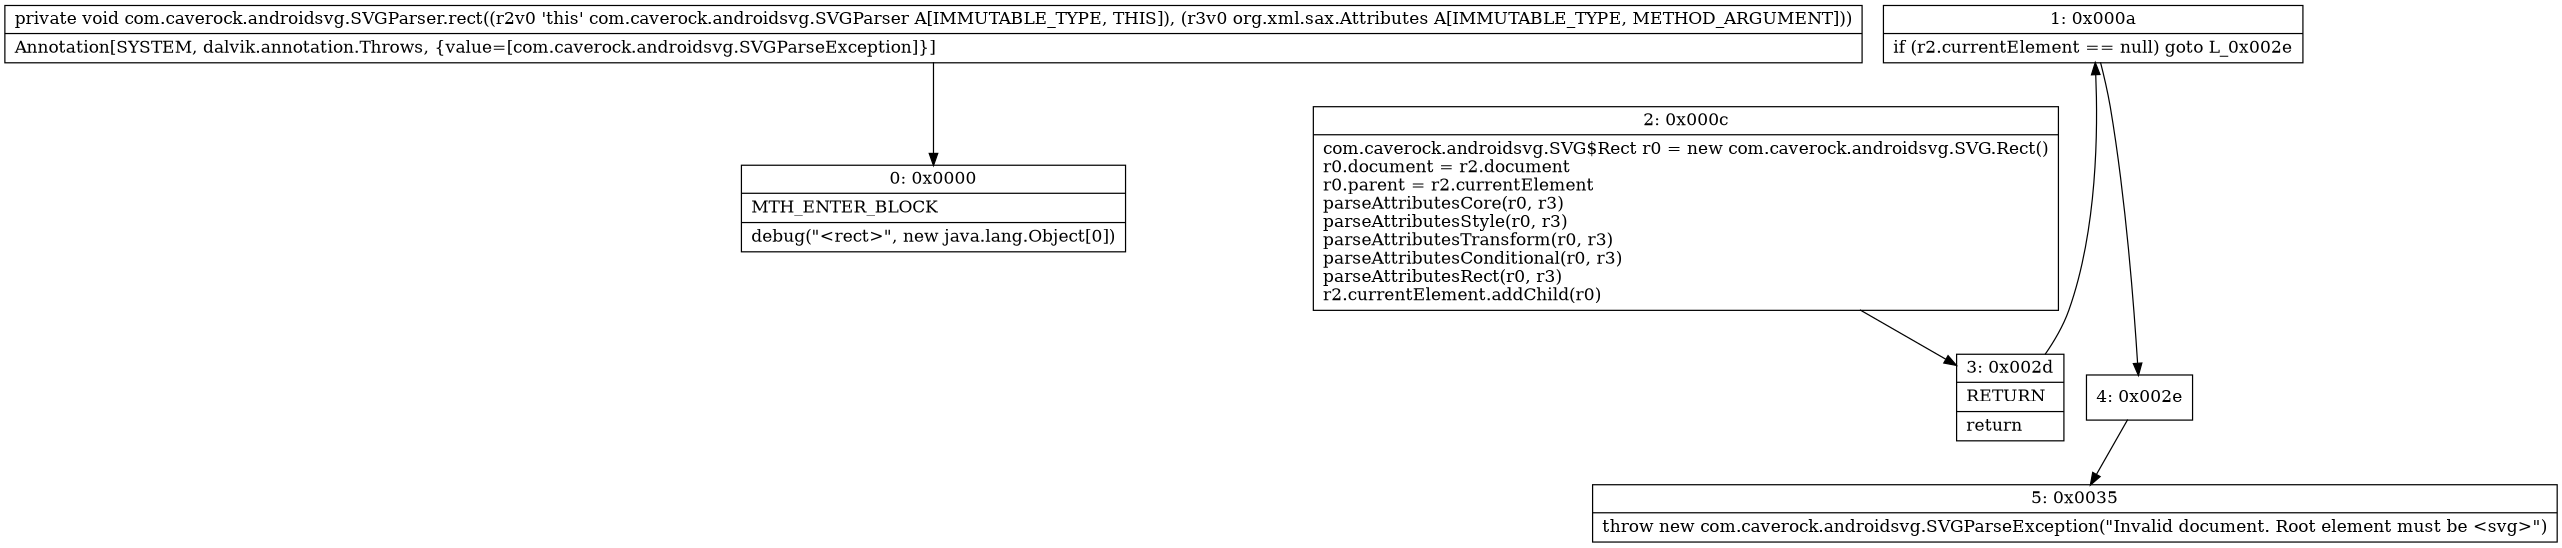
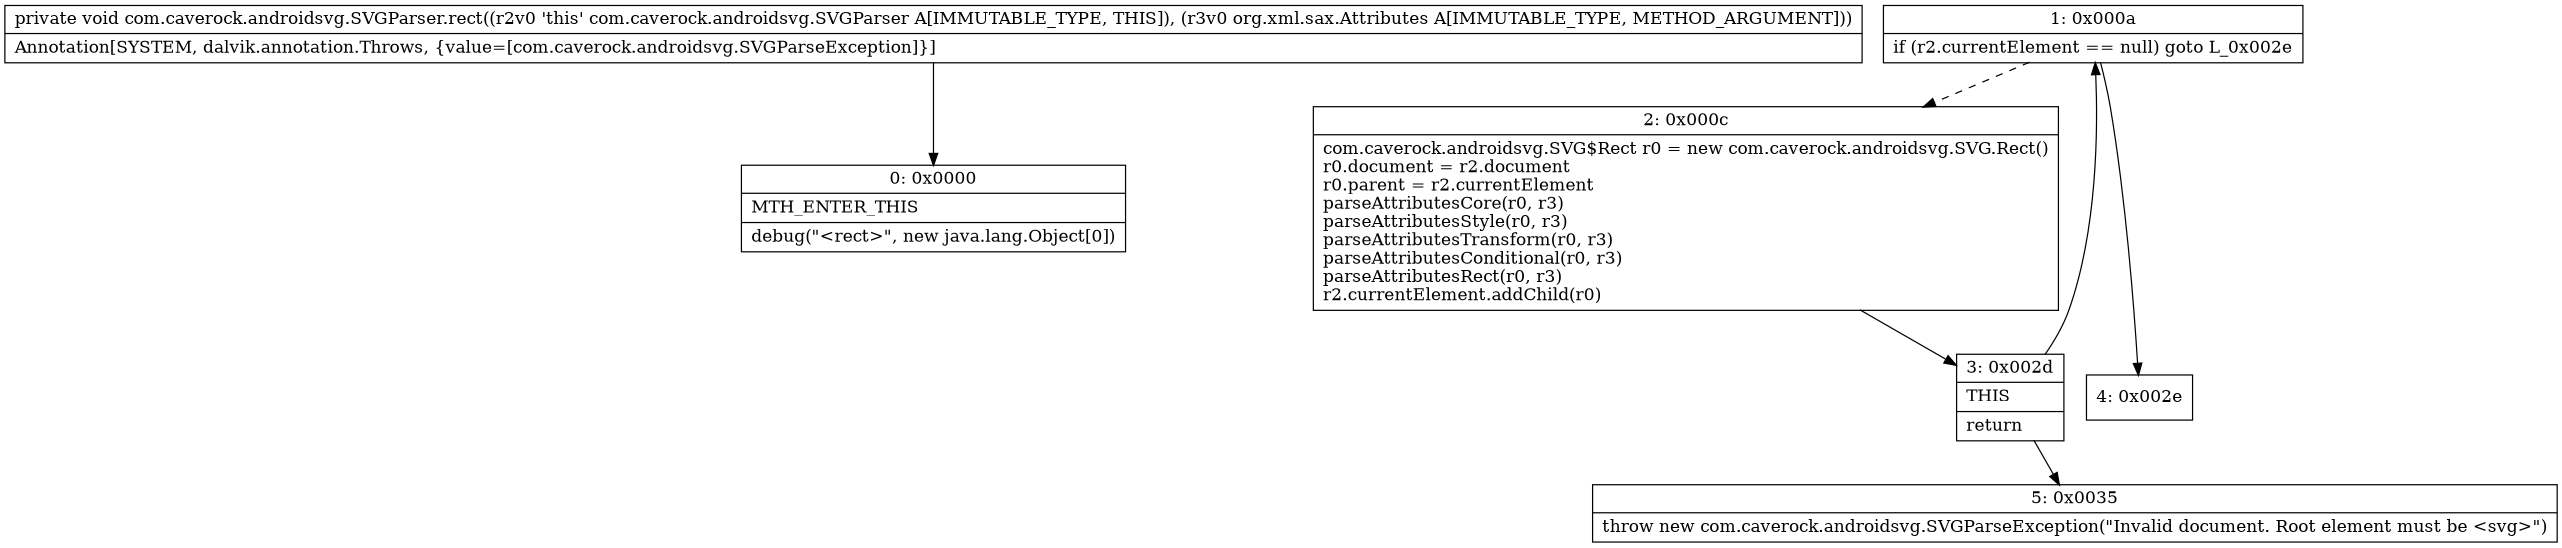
none -> (1982, 82)
(845, 207) -> (835, 207)
(2006, 396) -> (1989, 396)
(2112, 447) -> (2044, 457)
